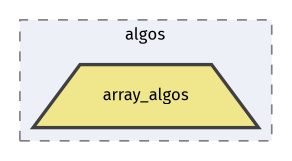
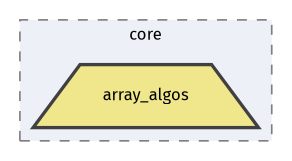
(146, 36) -> (146, 36)
